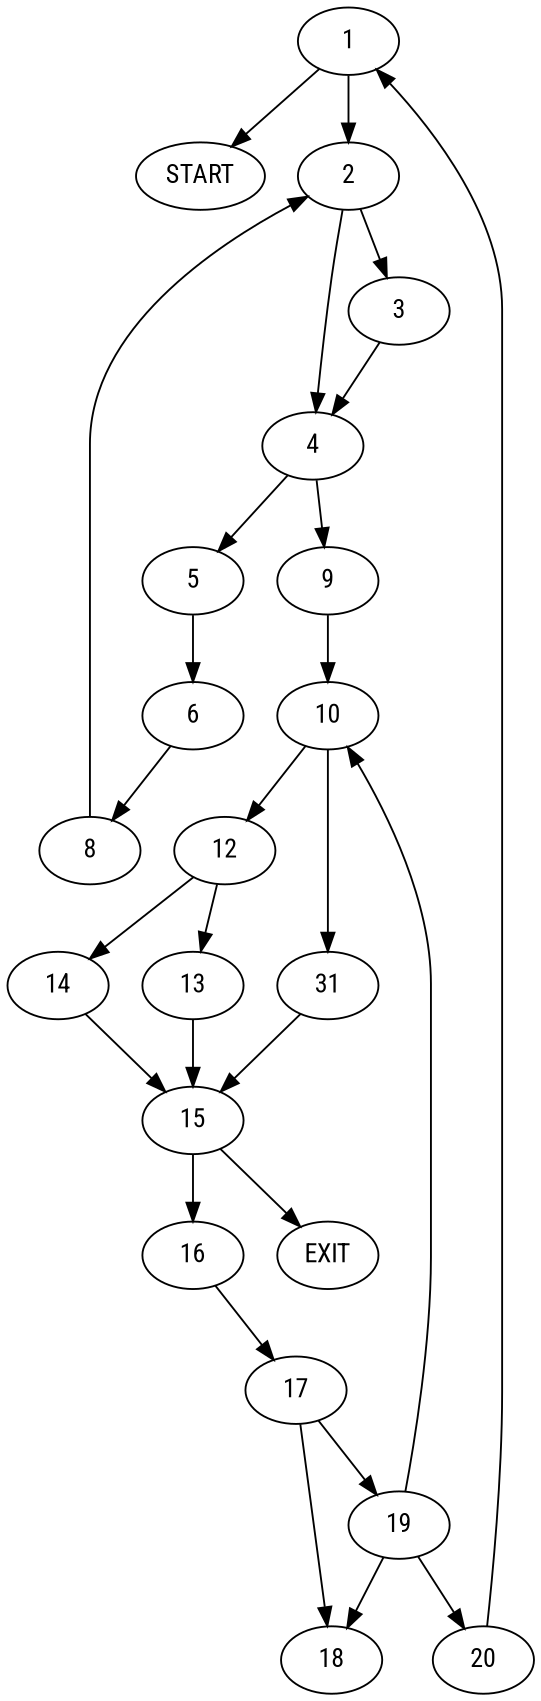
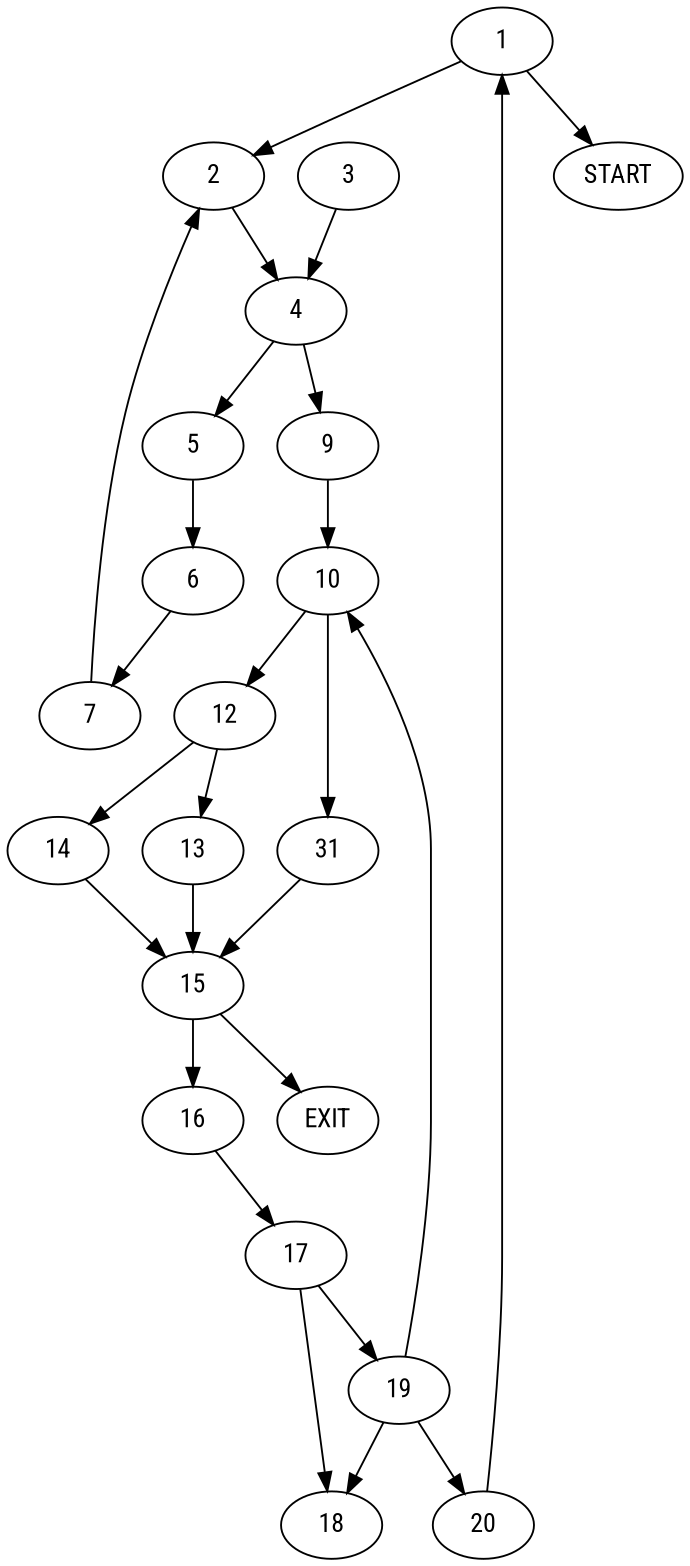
(370, 234) -> none
(90, 851) -> (90, 716)
